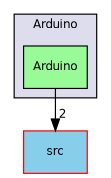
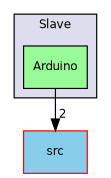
(55, 25) -> (55, 25)
